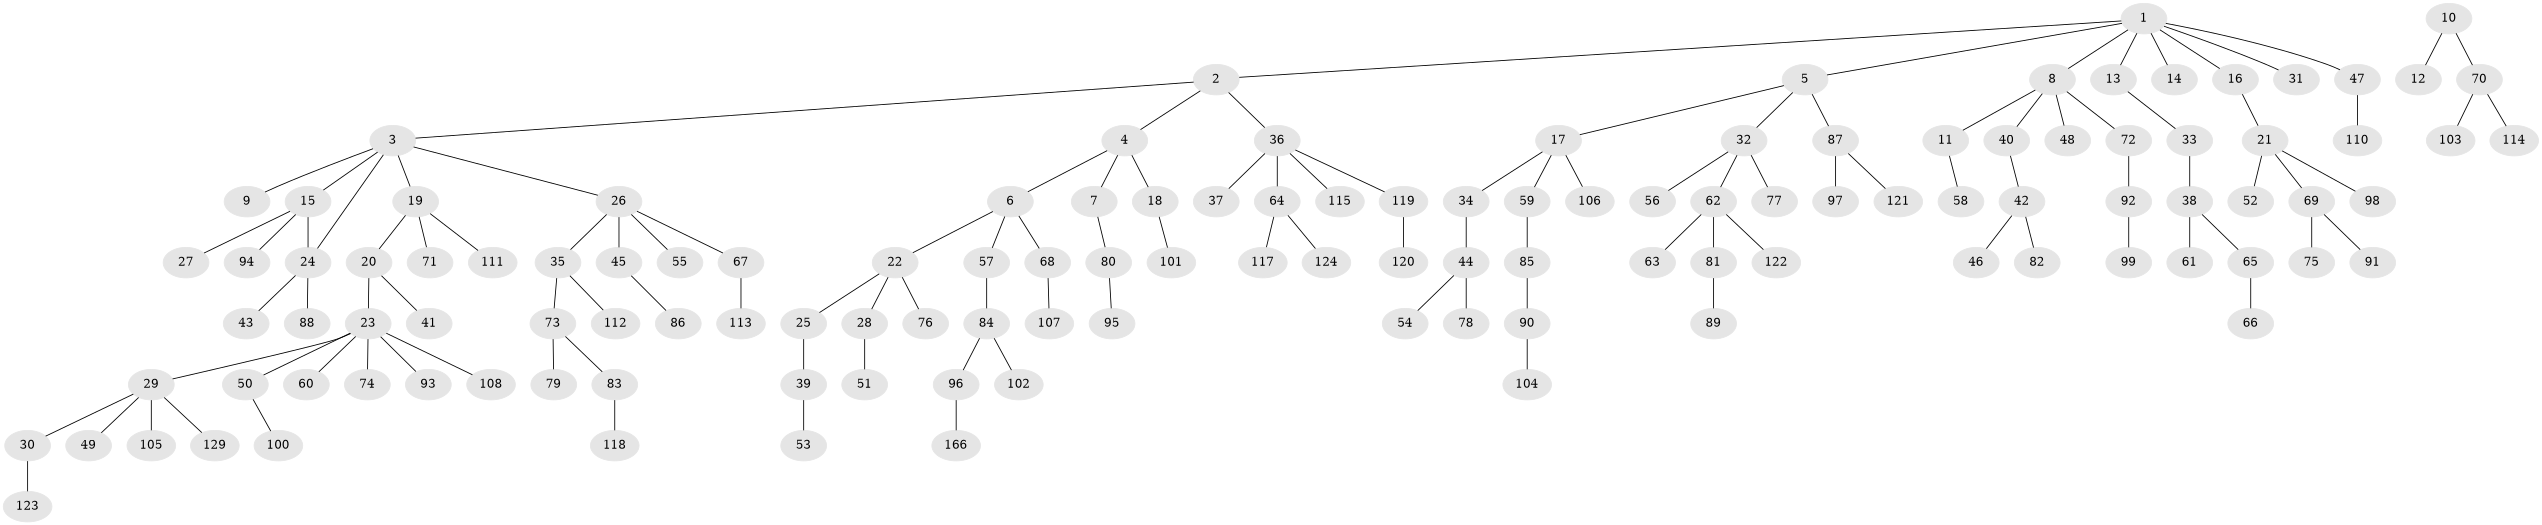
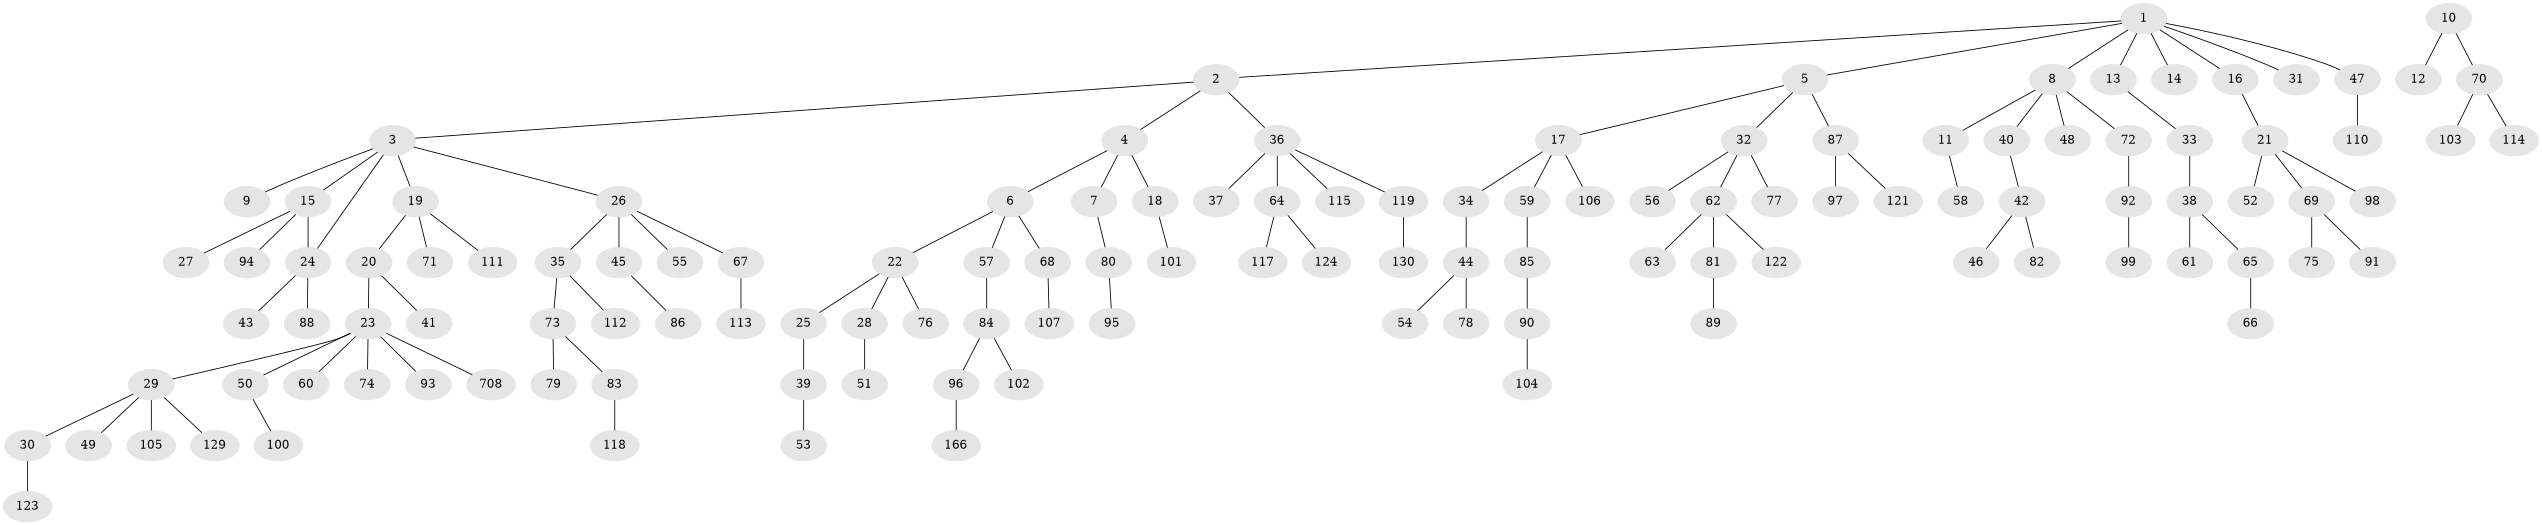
(1404, 263) -> (1404, 263)
(491, 385) -> (491, 385)
